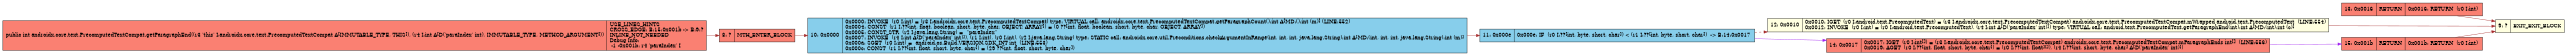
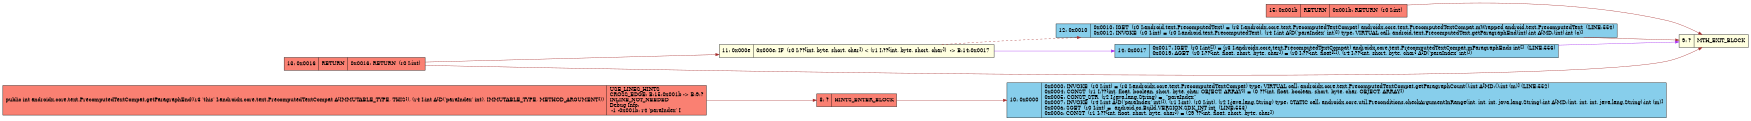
(2048, 25) -> (1337, 31)
(2537, 26) -> (1721, 41)
(765, 35) -> (864, 100)
(1472, 36) -> (570, 58)
(1617, 36) -> (857, 51)
(2304, 44) -> (1617, 44)
(2048, 46) -> (1337, 51)
